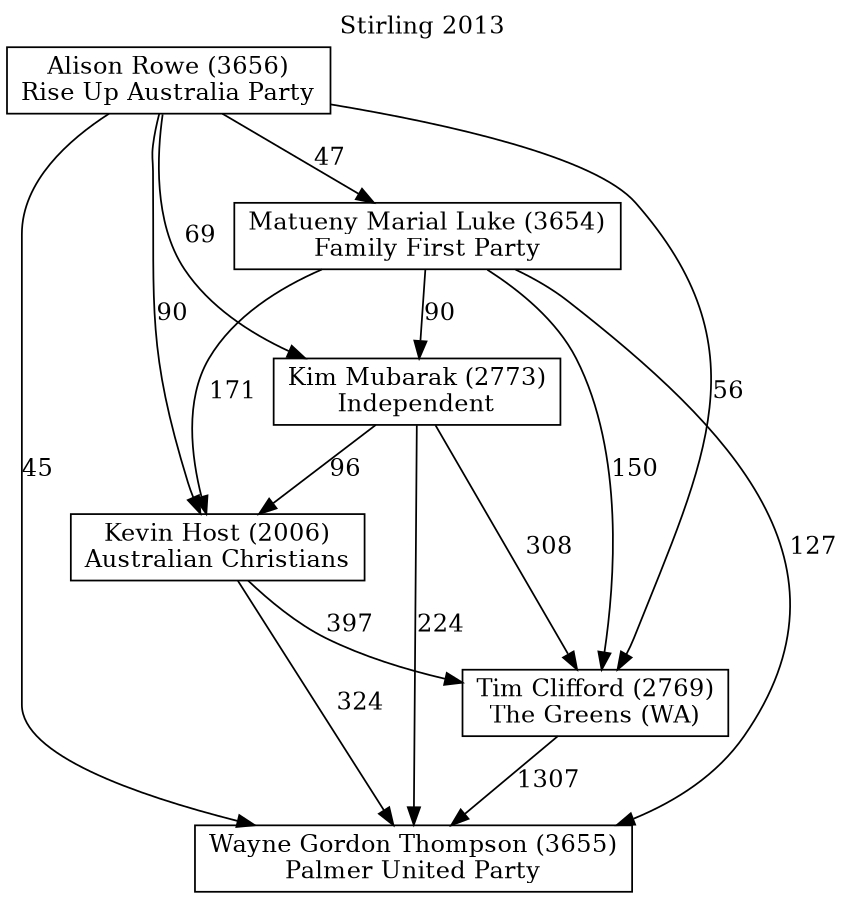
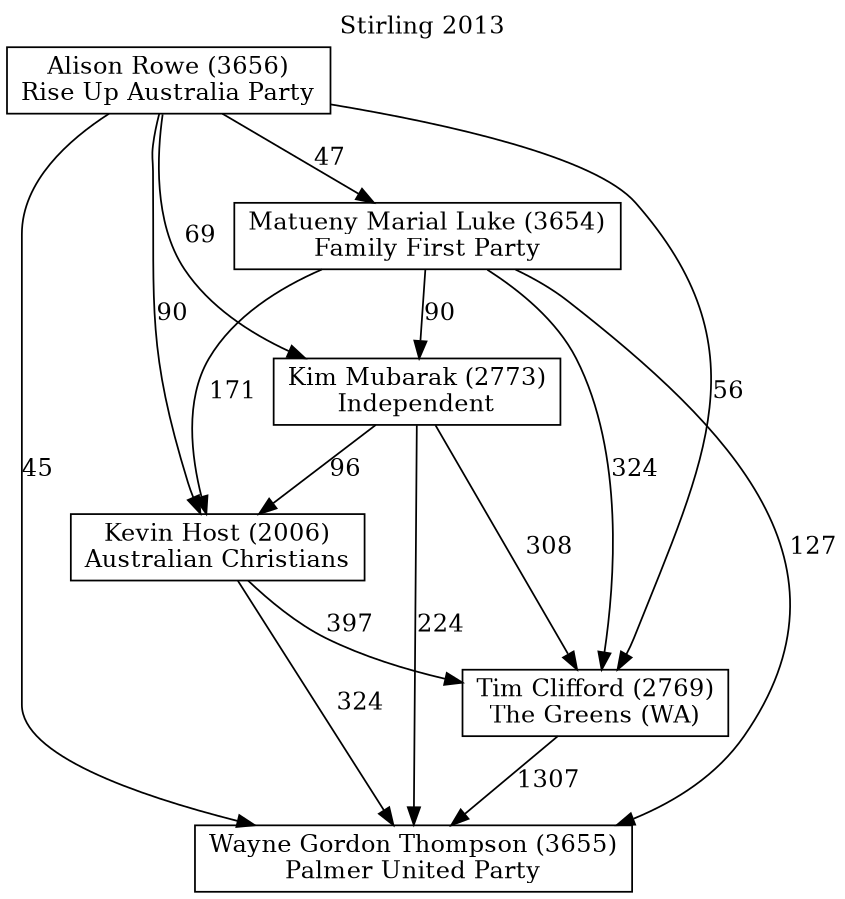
(636, 470) -> (636, 470)
